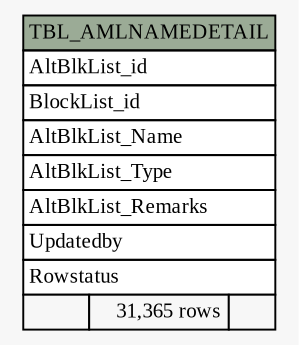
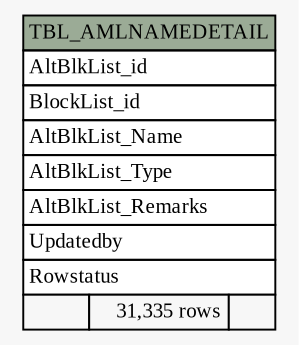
(170, 311) -> (170, 311)
